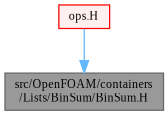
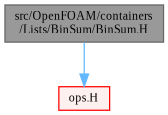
(84, 45) -> (84, 58)
